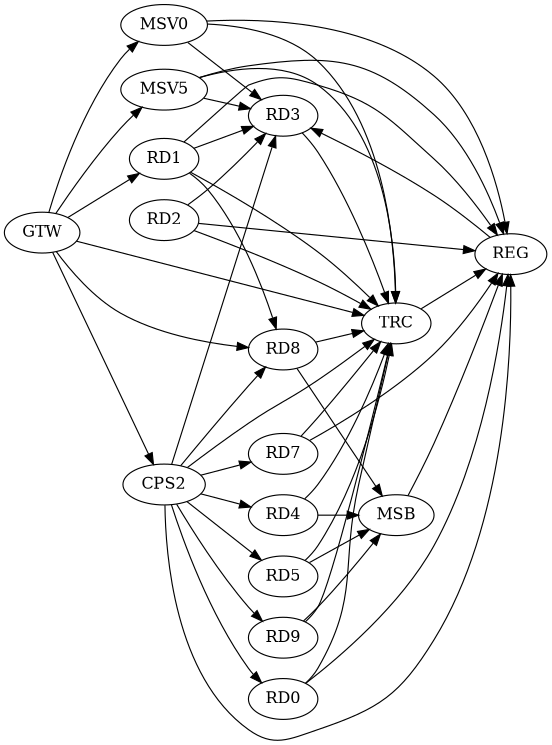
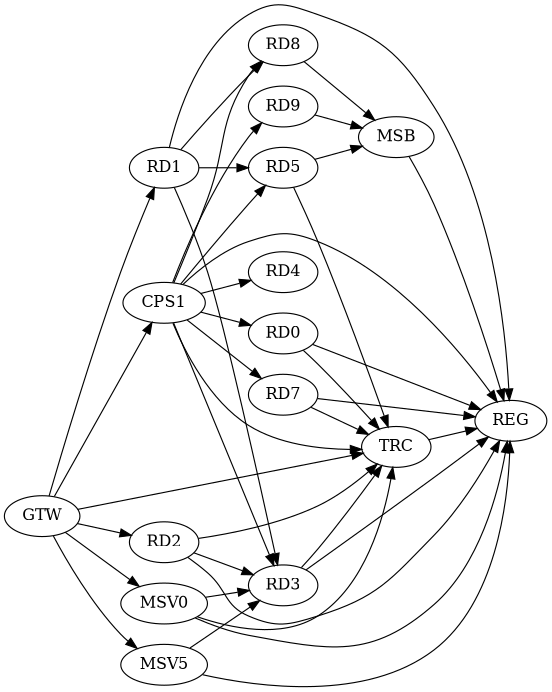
(353, 124) -> none
(409, 180) -> (393, 507)
(275, 223) -> (209, 168)
(135, 320) -> (99, 528)
(334, 338) -> none
(351, 430) -> none
(164, 485) -> (164, 303)
(327, 515) -> none
(344, 525) -> none
